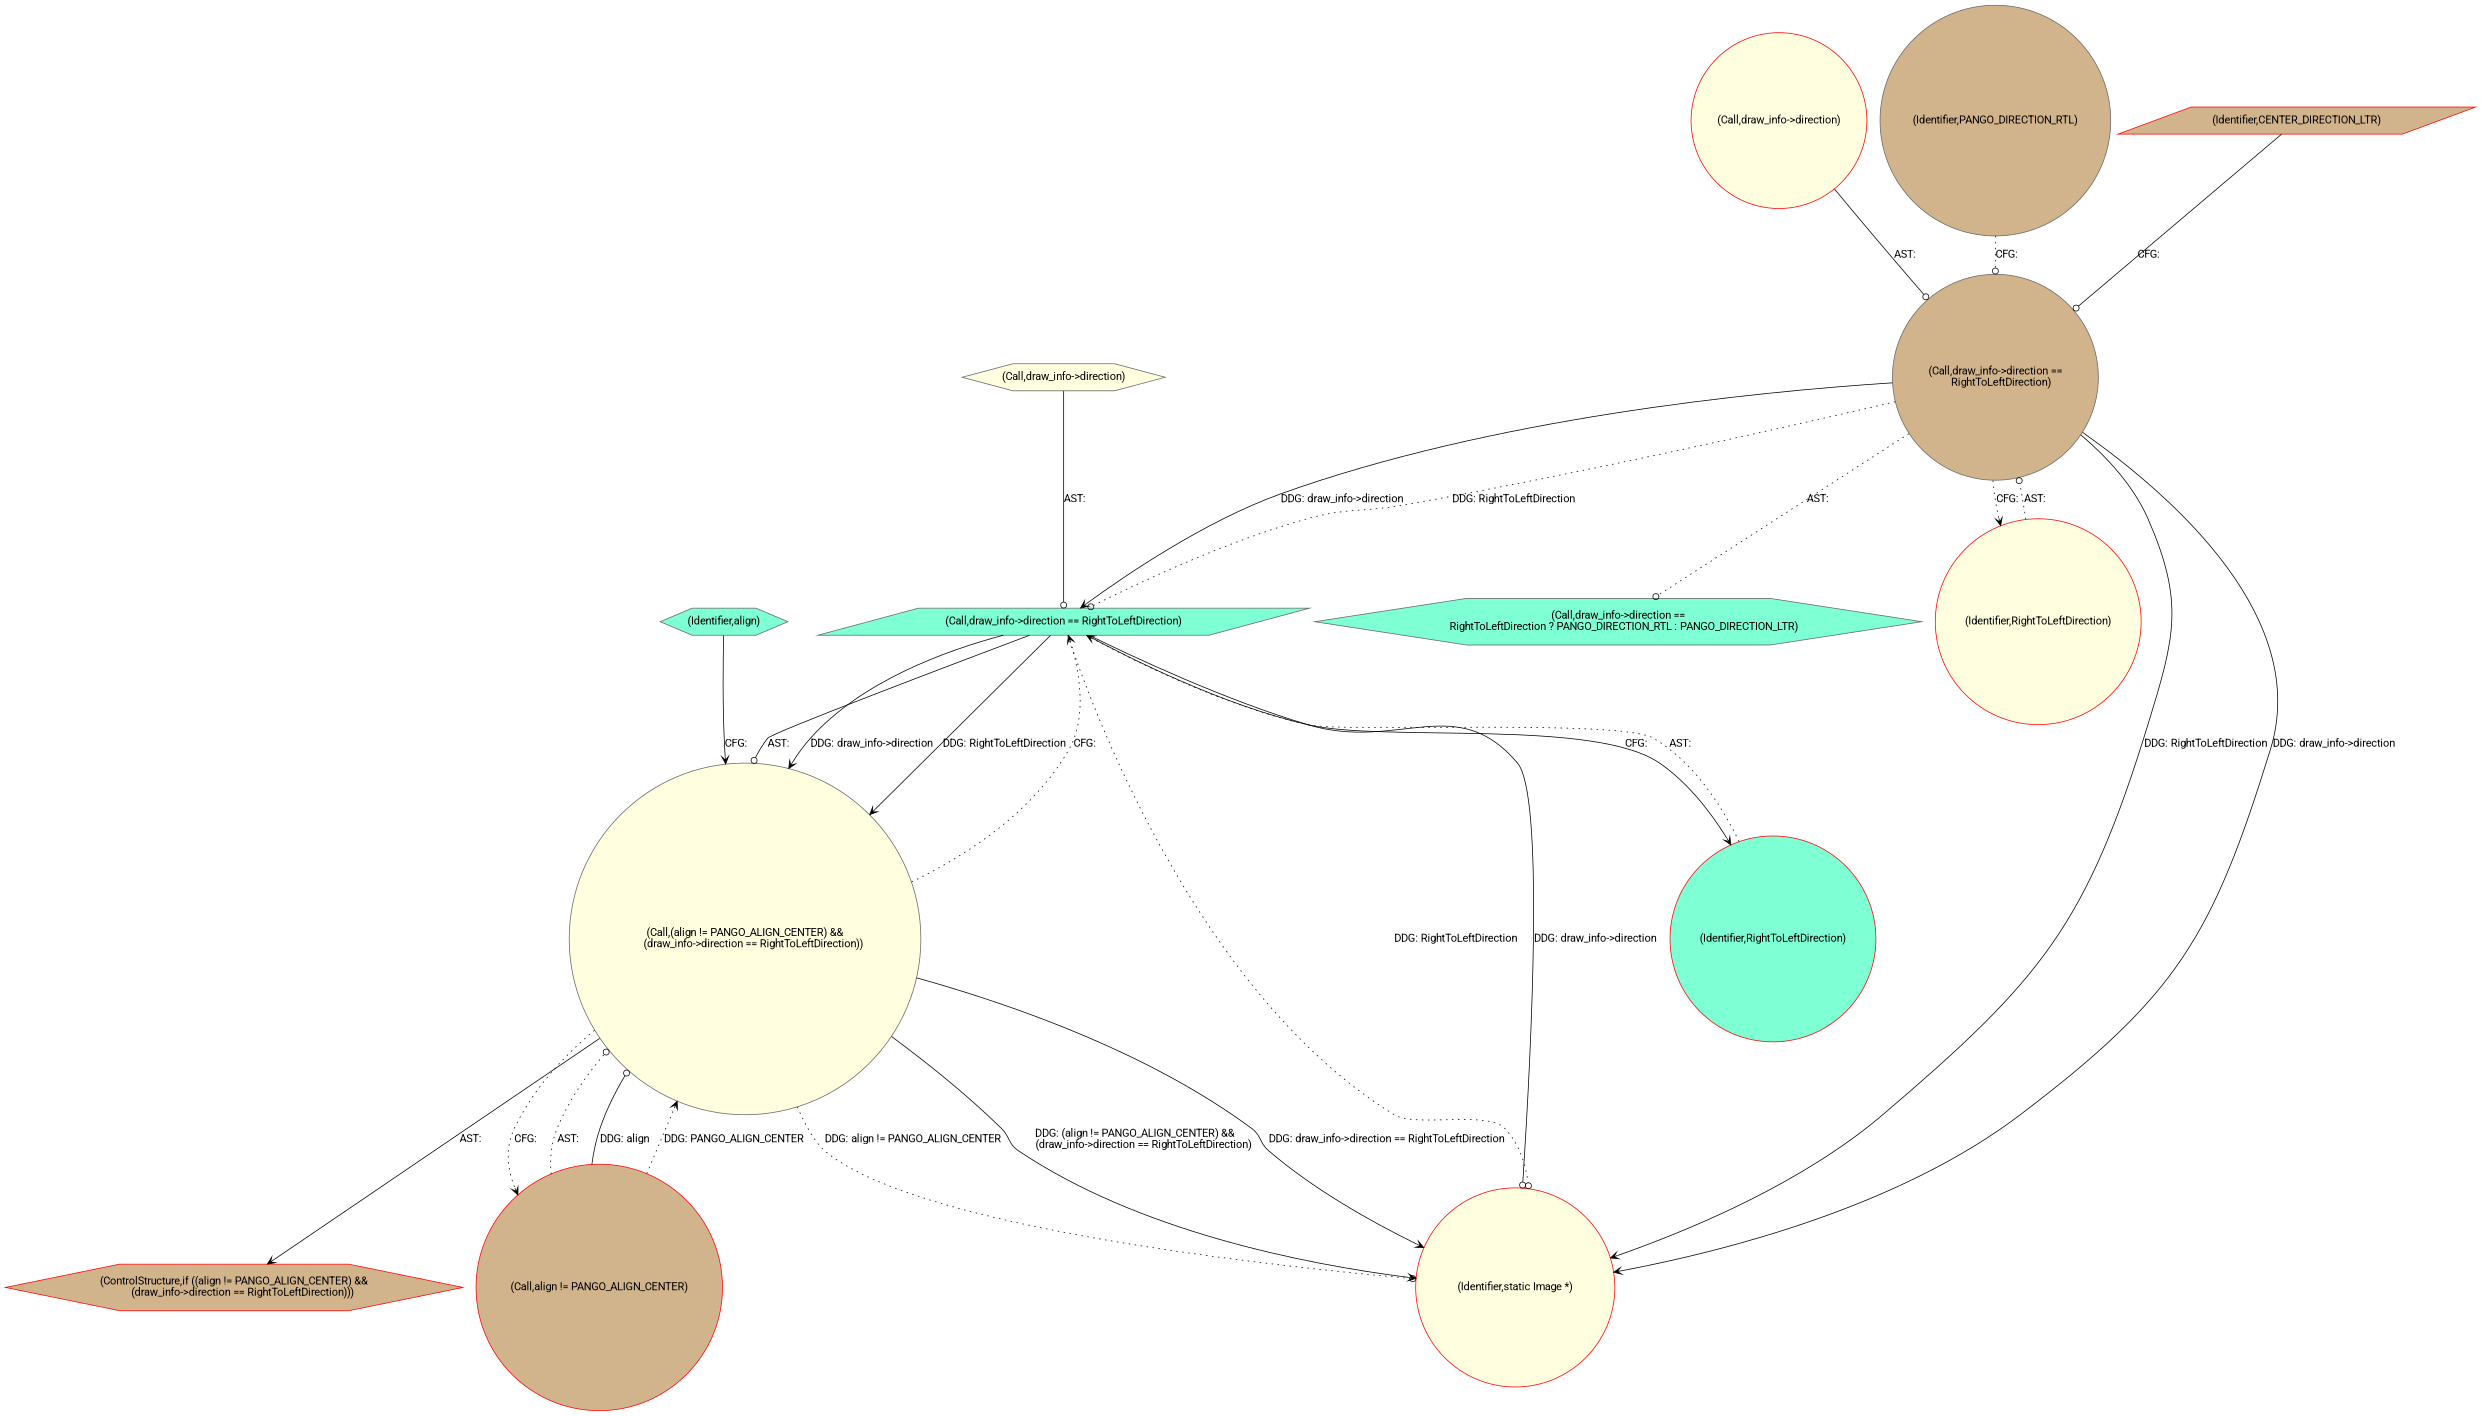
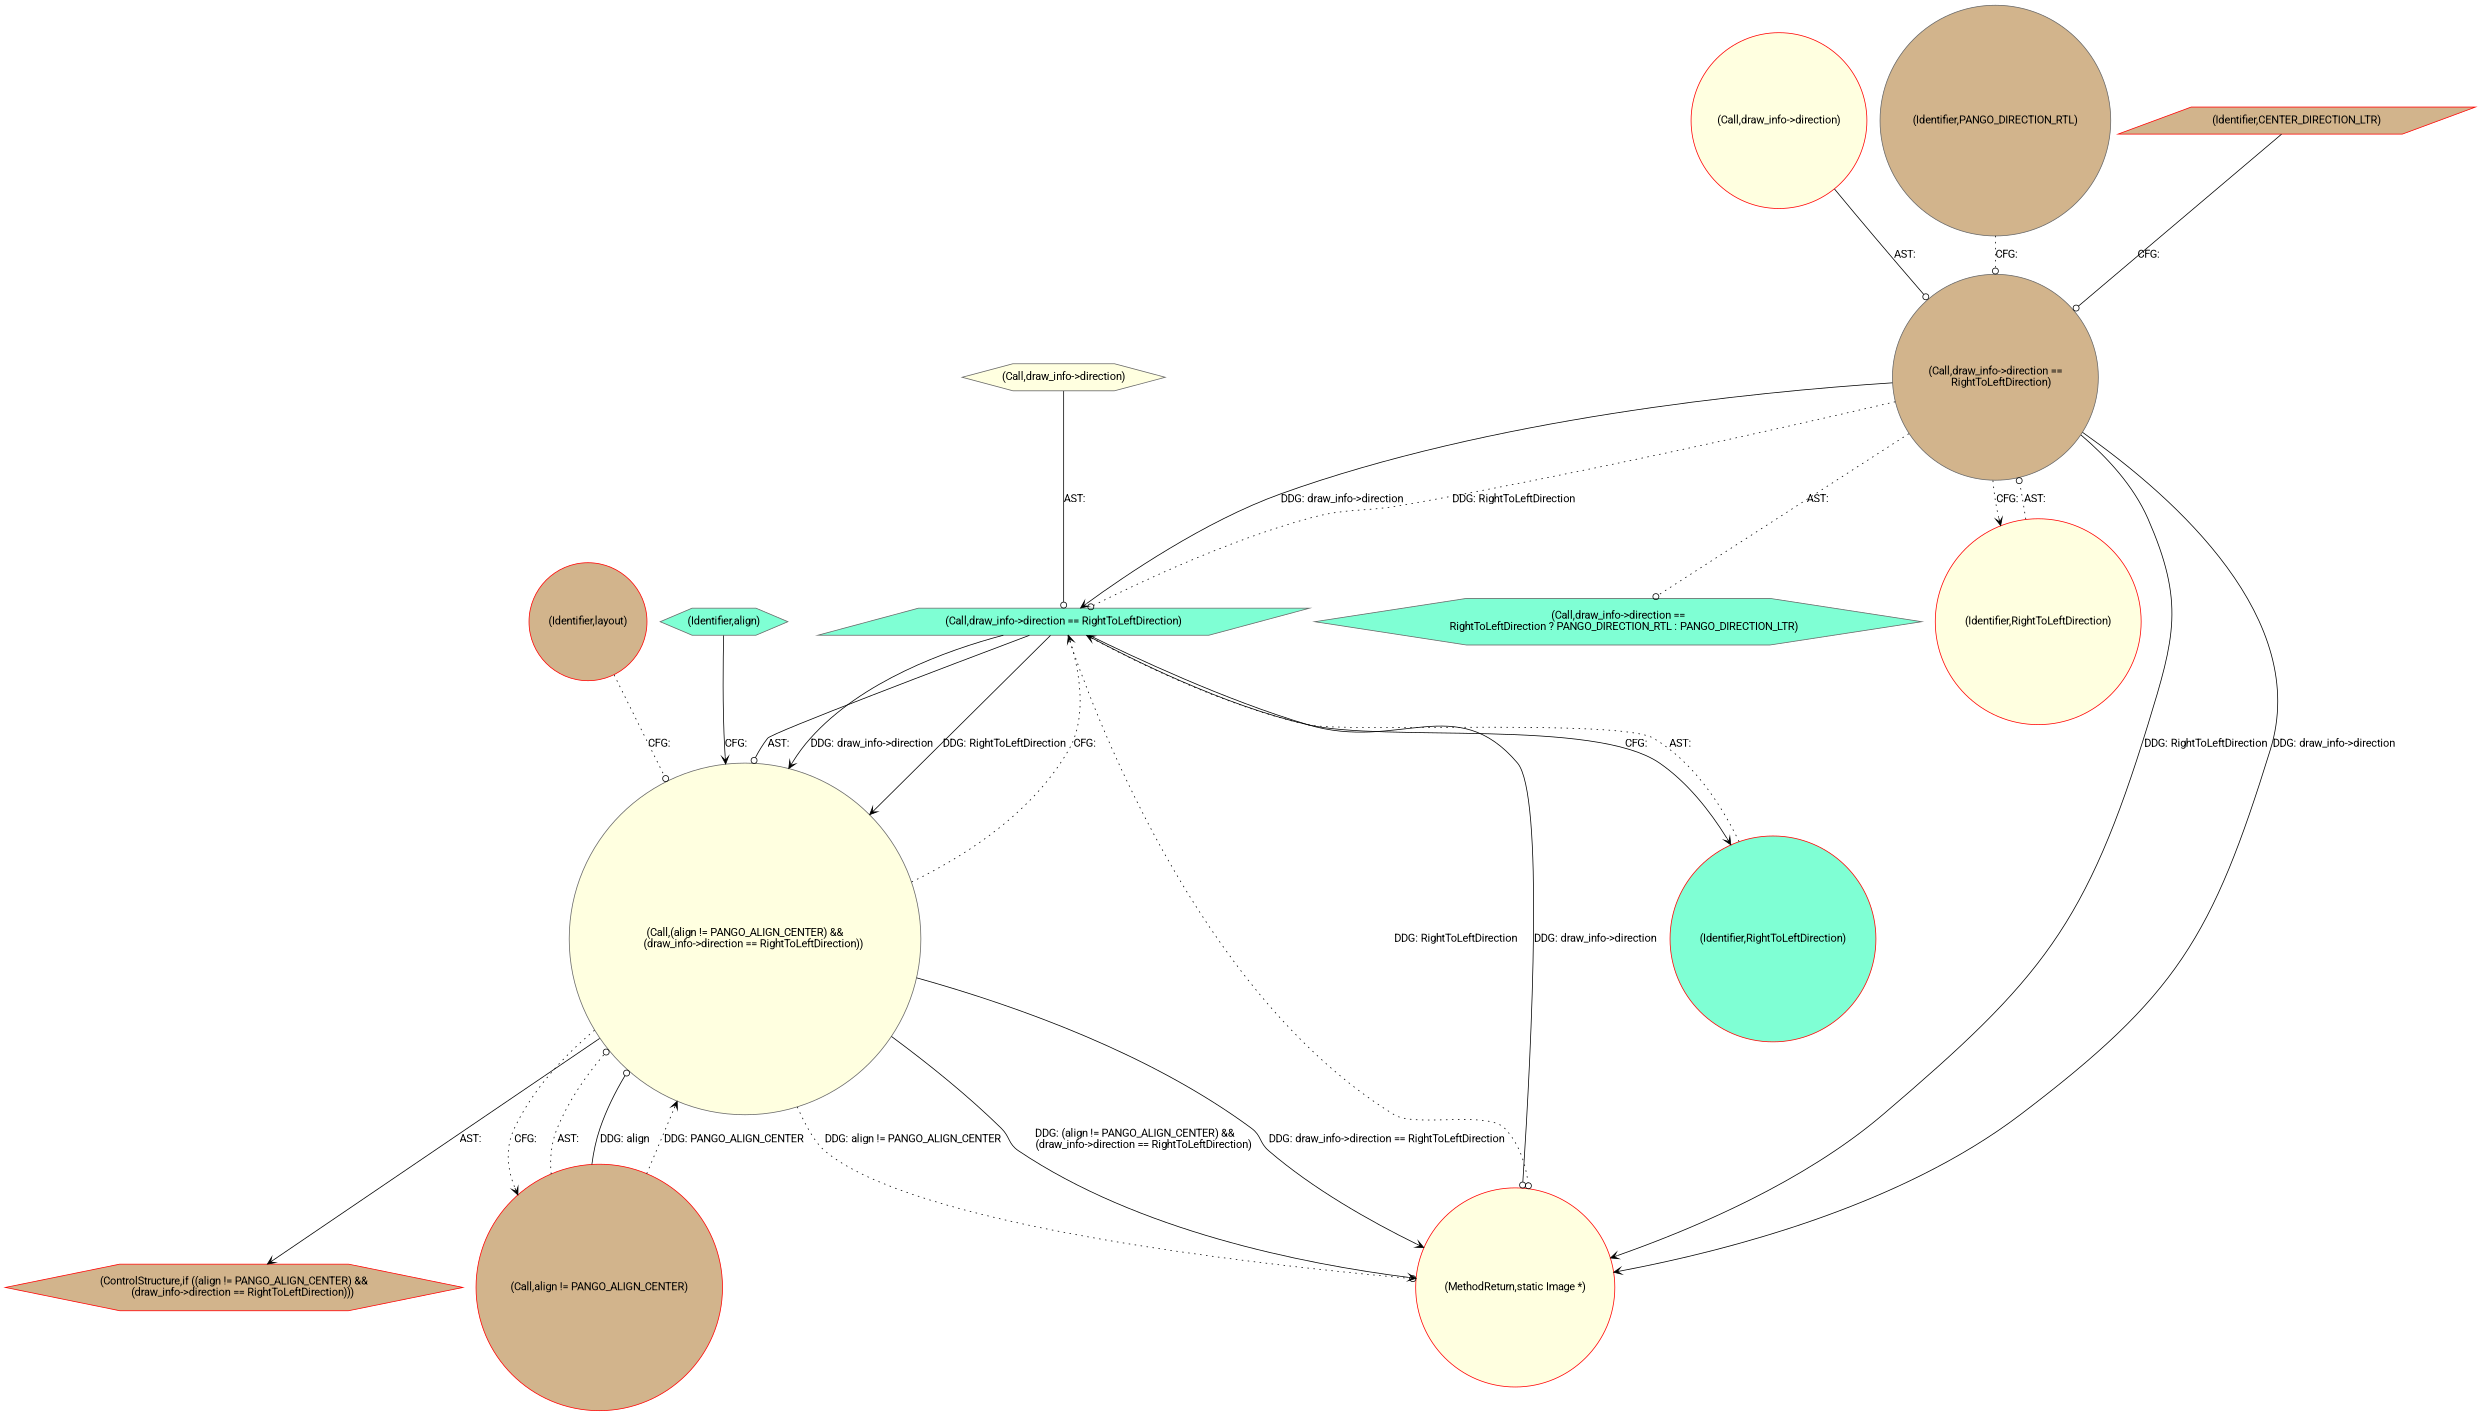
none -> (588, 622)
(1515, 1287) -> (1515, 1287)
